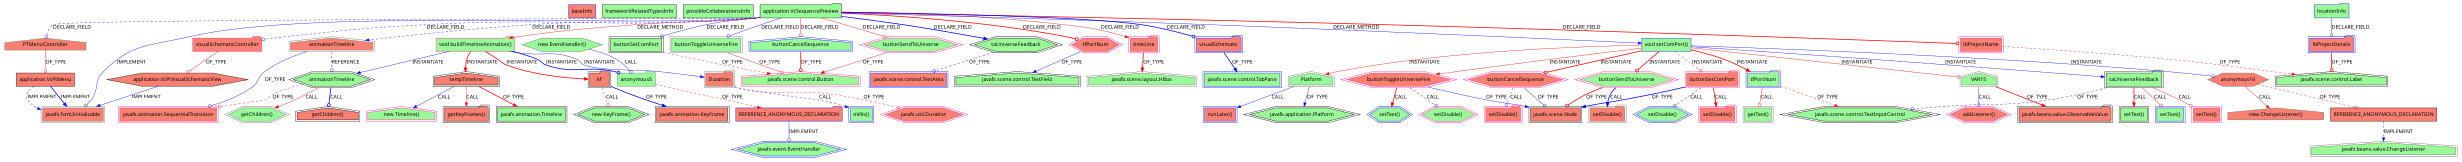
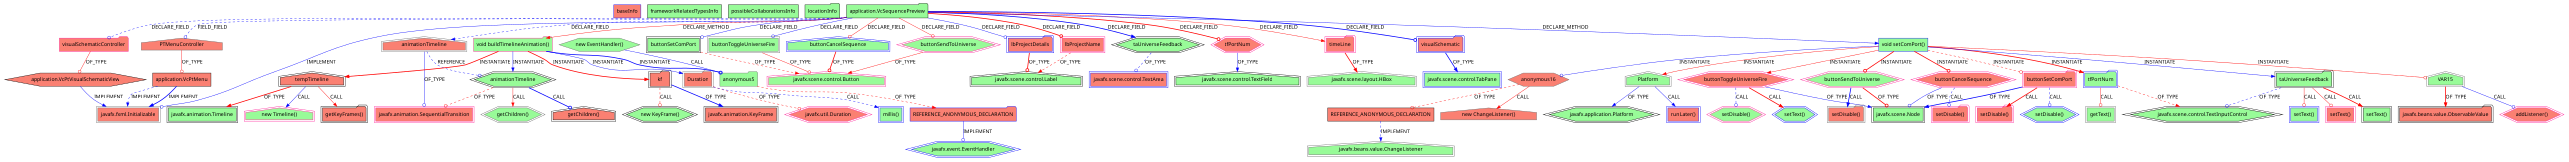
(2332, 11) -> (822, 11)
(2332, 26) -> (966, 26)
(72, 27) -> (213, 27)
(1555, 115) -> (1898, 115)
